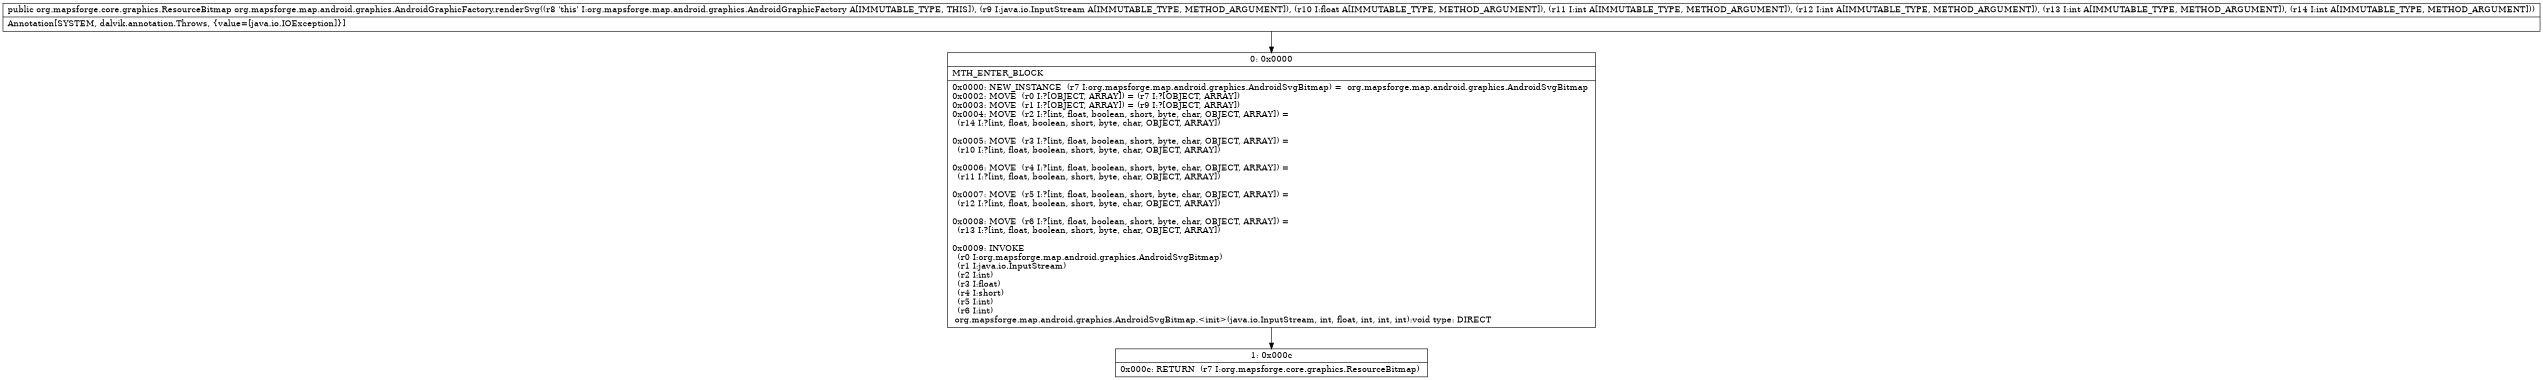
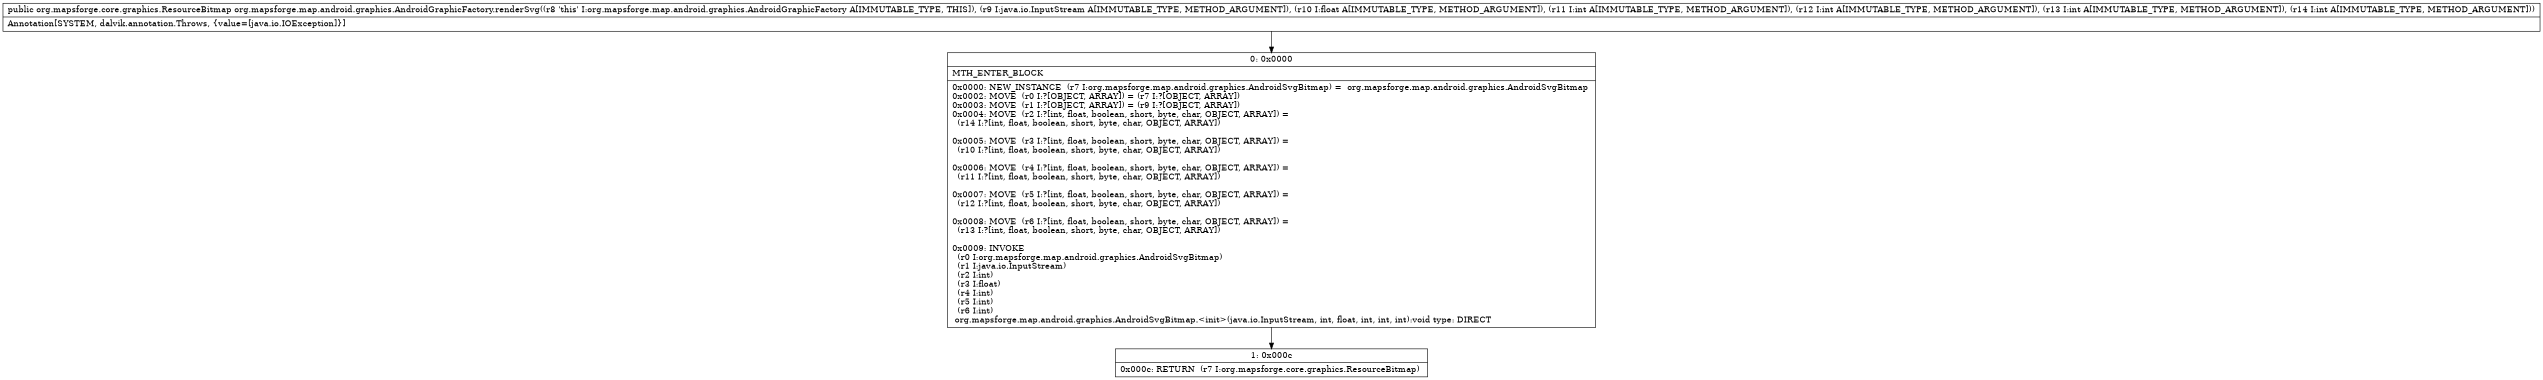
(978, 293) -> (973, 293)
